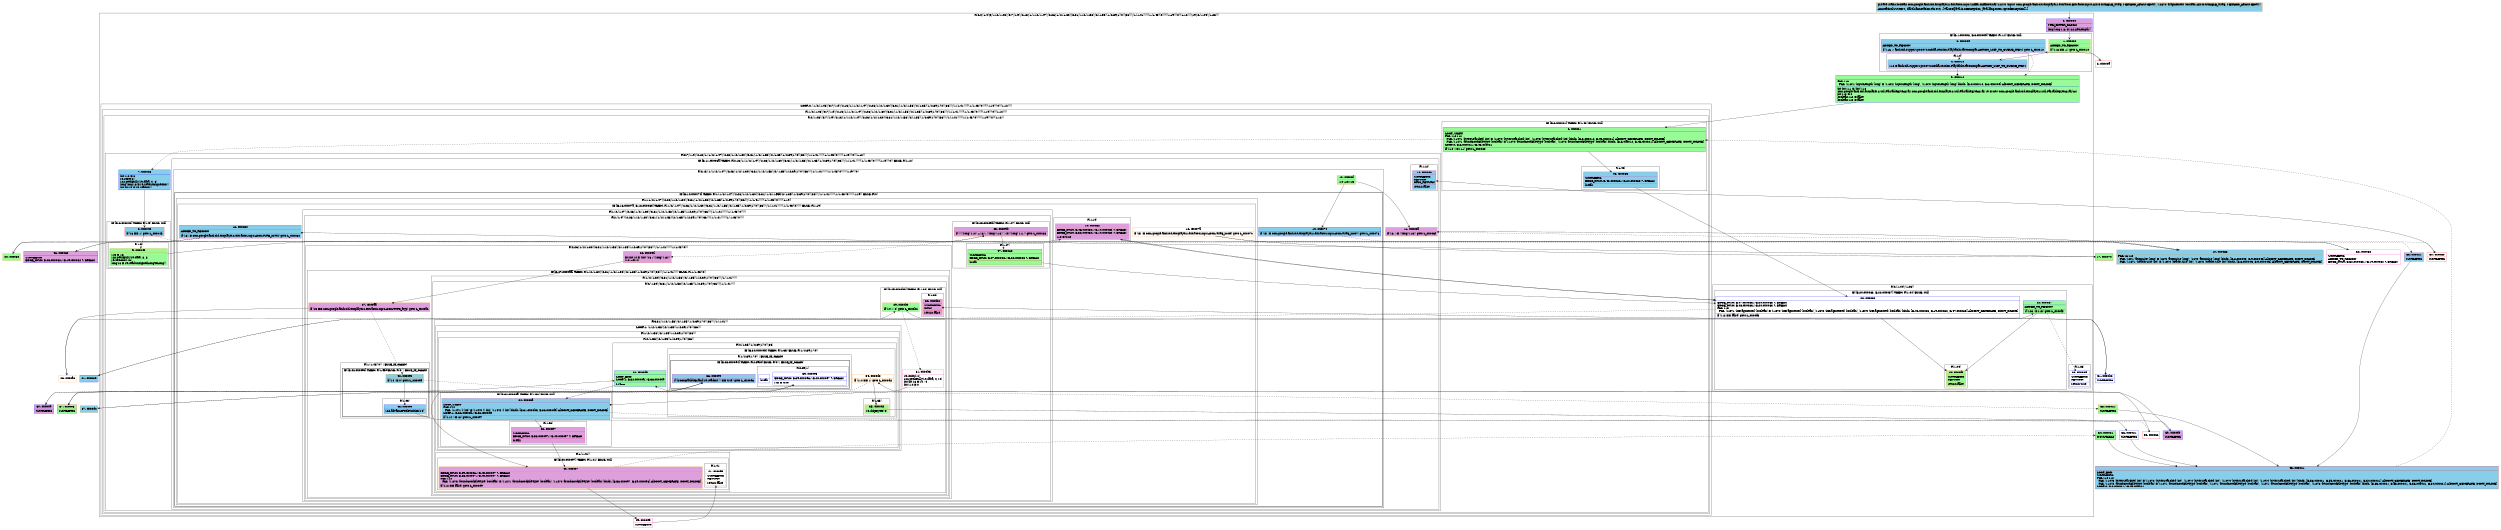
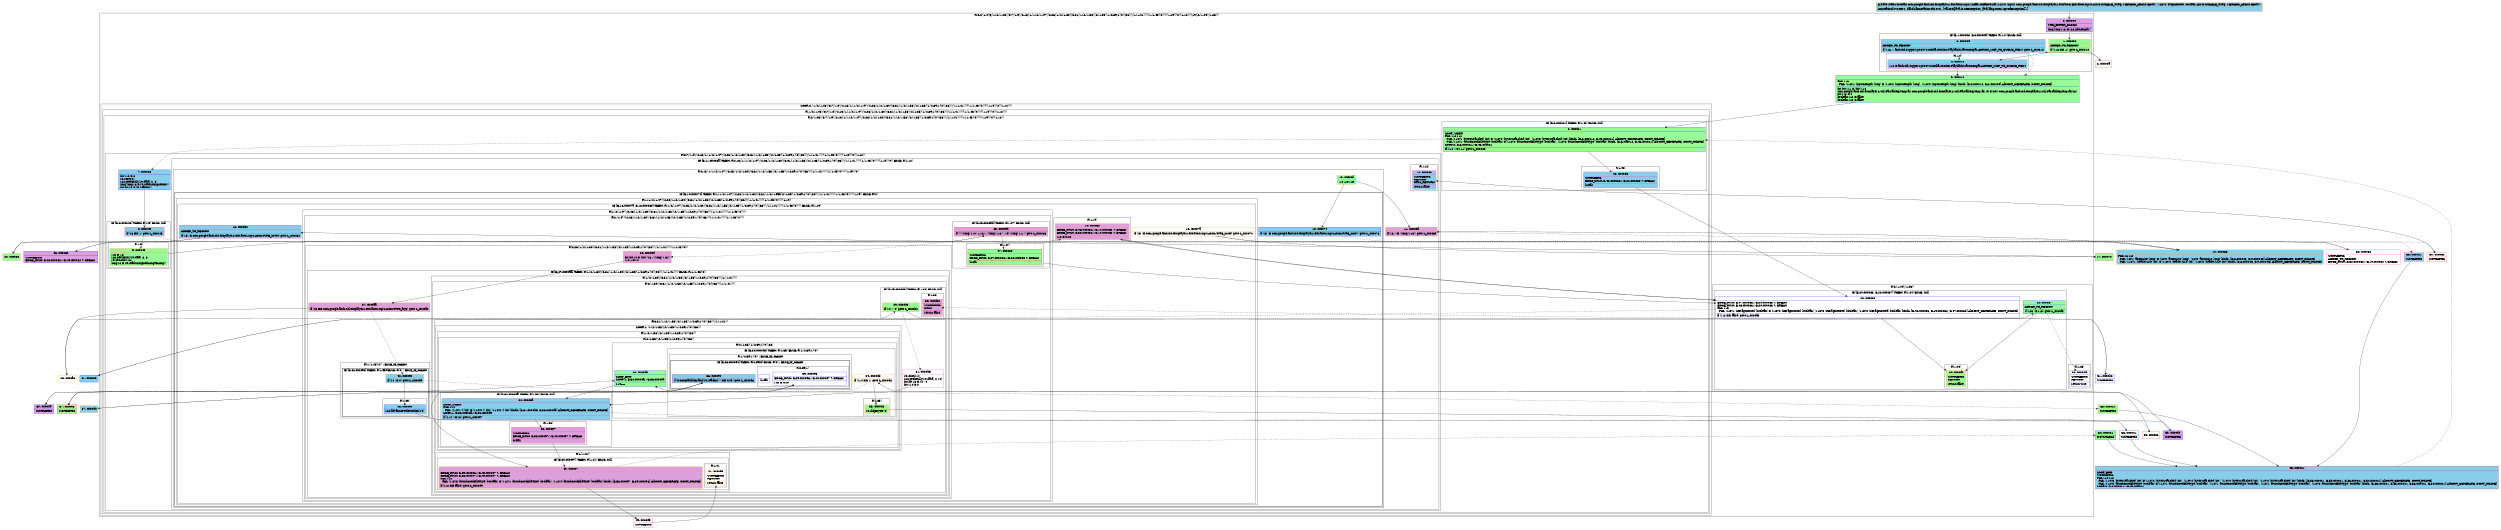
(1547, 316) -> (1547, 316)
(1913, 344) -> (1913, 344)
